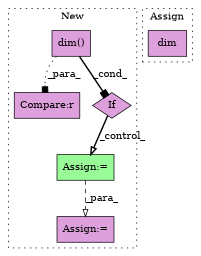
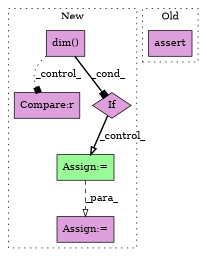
(167, 17) -> (170, 17)
(167, 43) -> (170, 43)
(64, 74) -> (58, 74)
